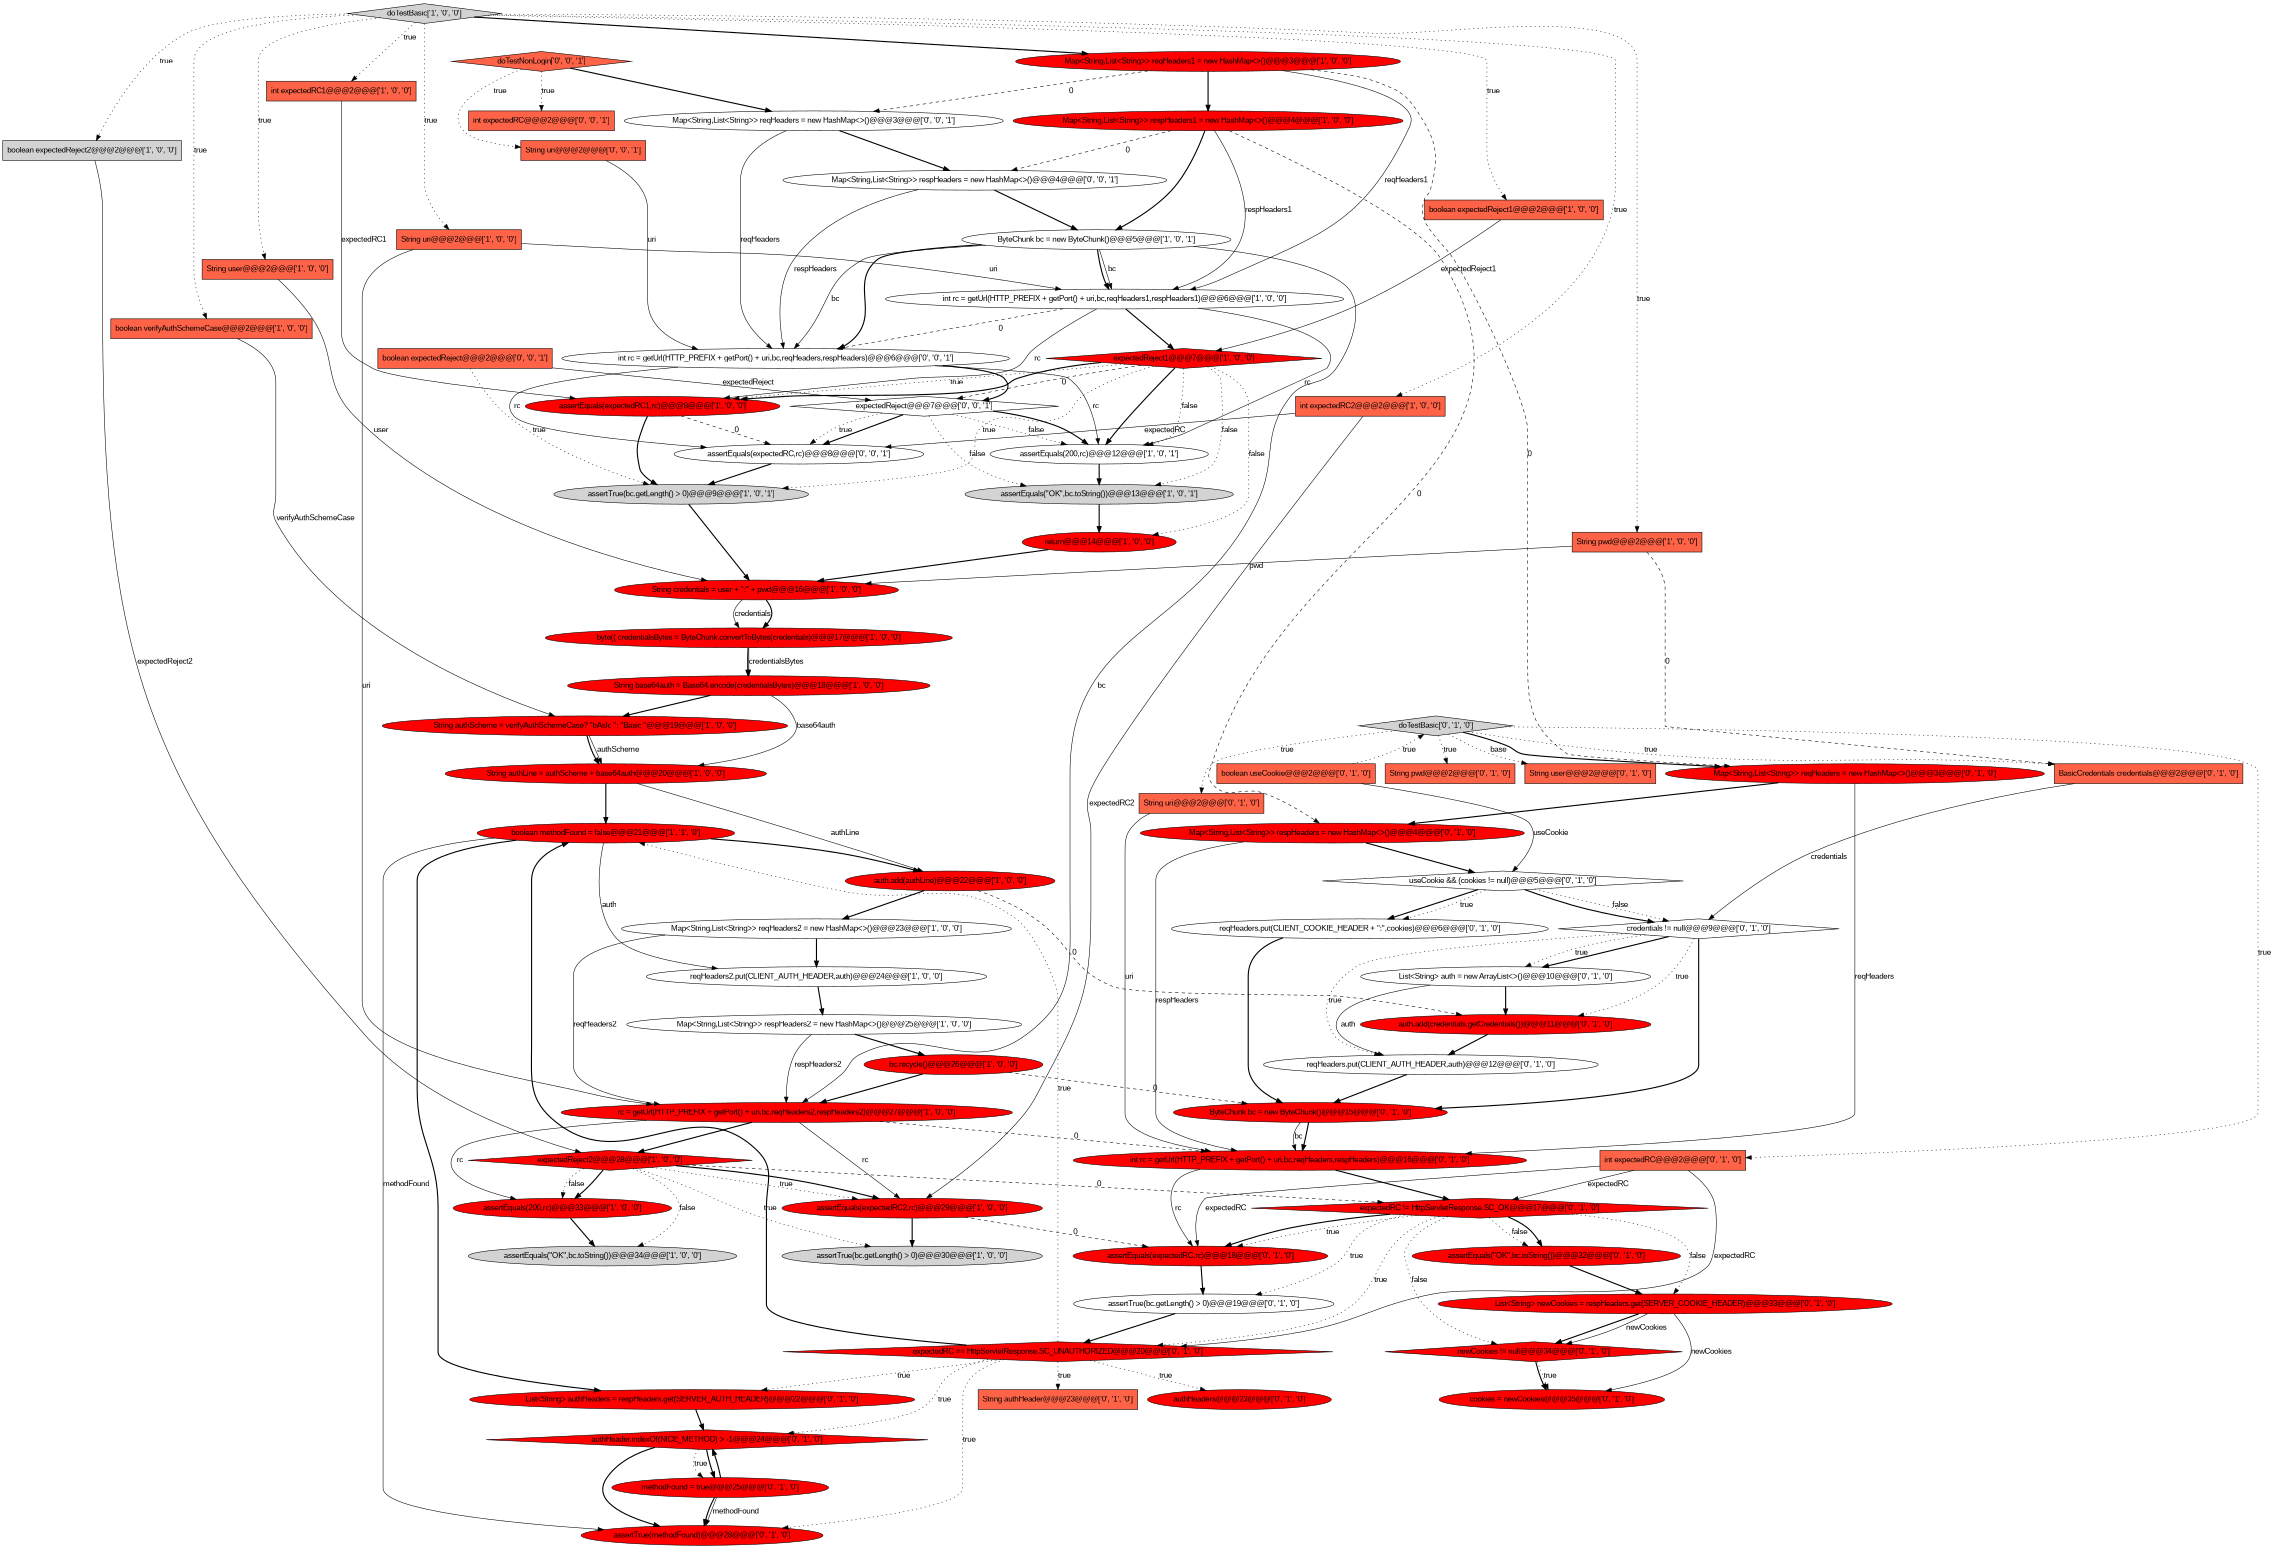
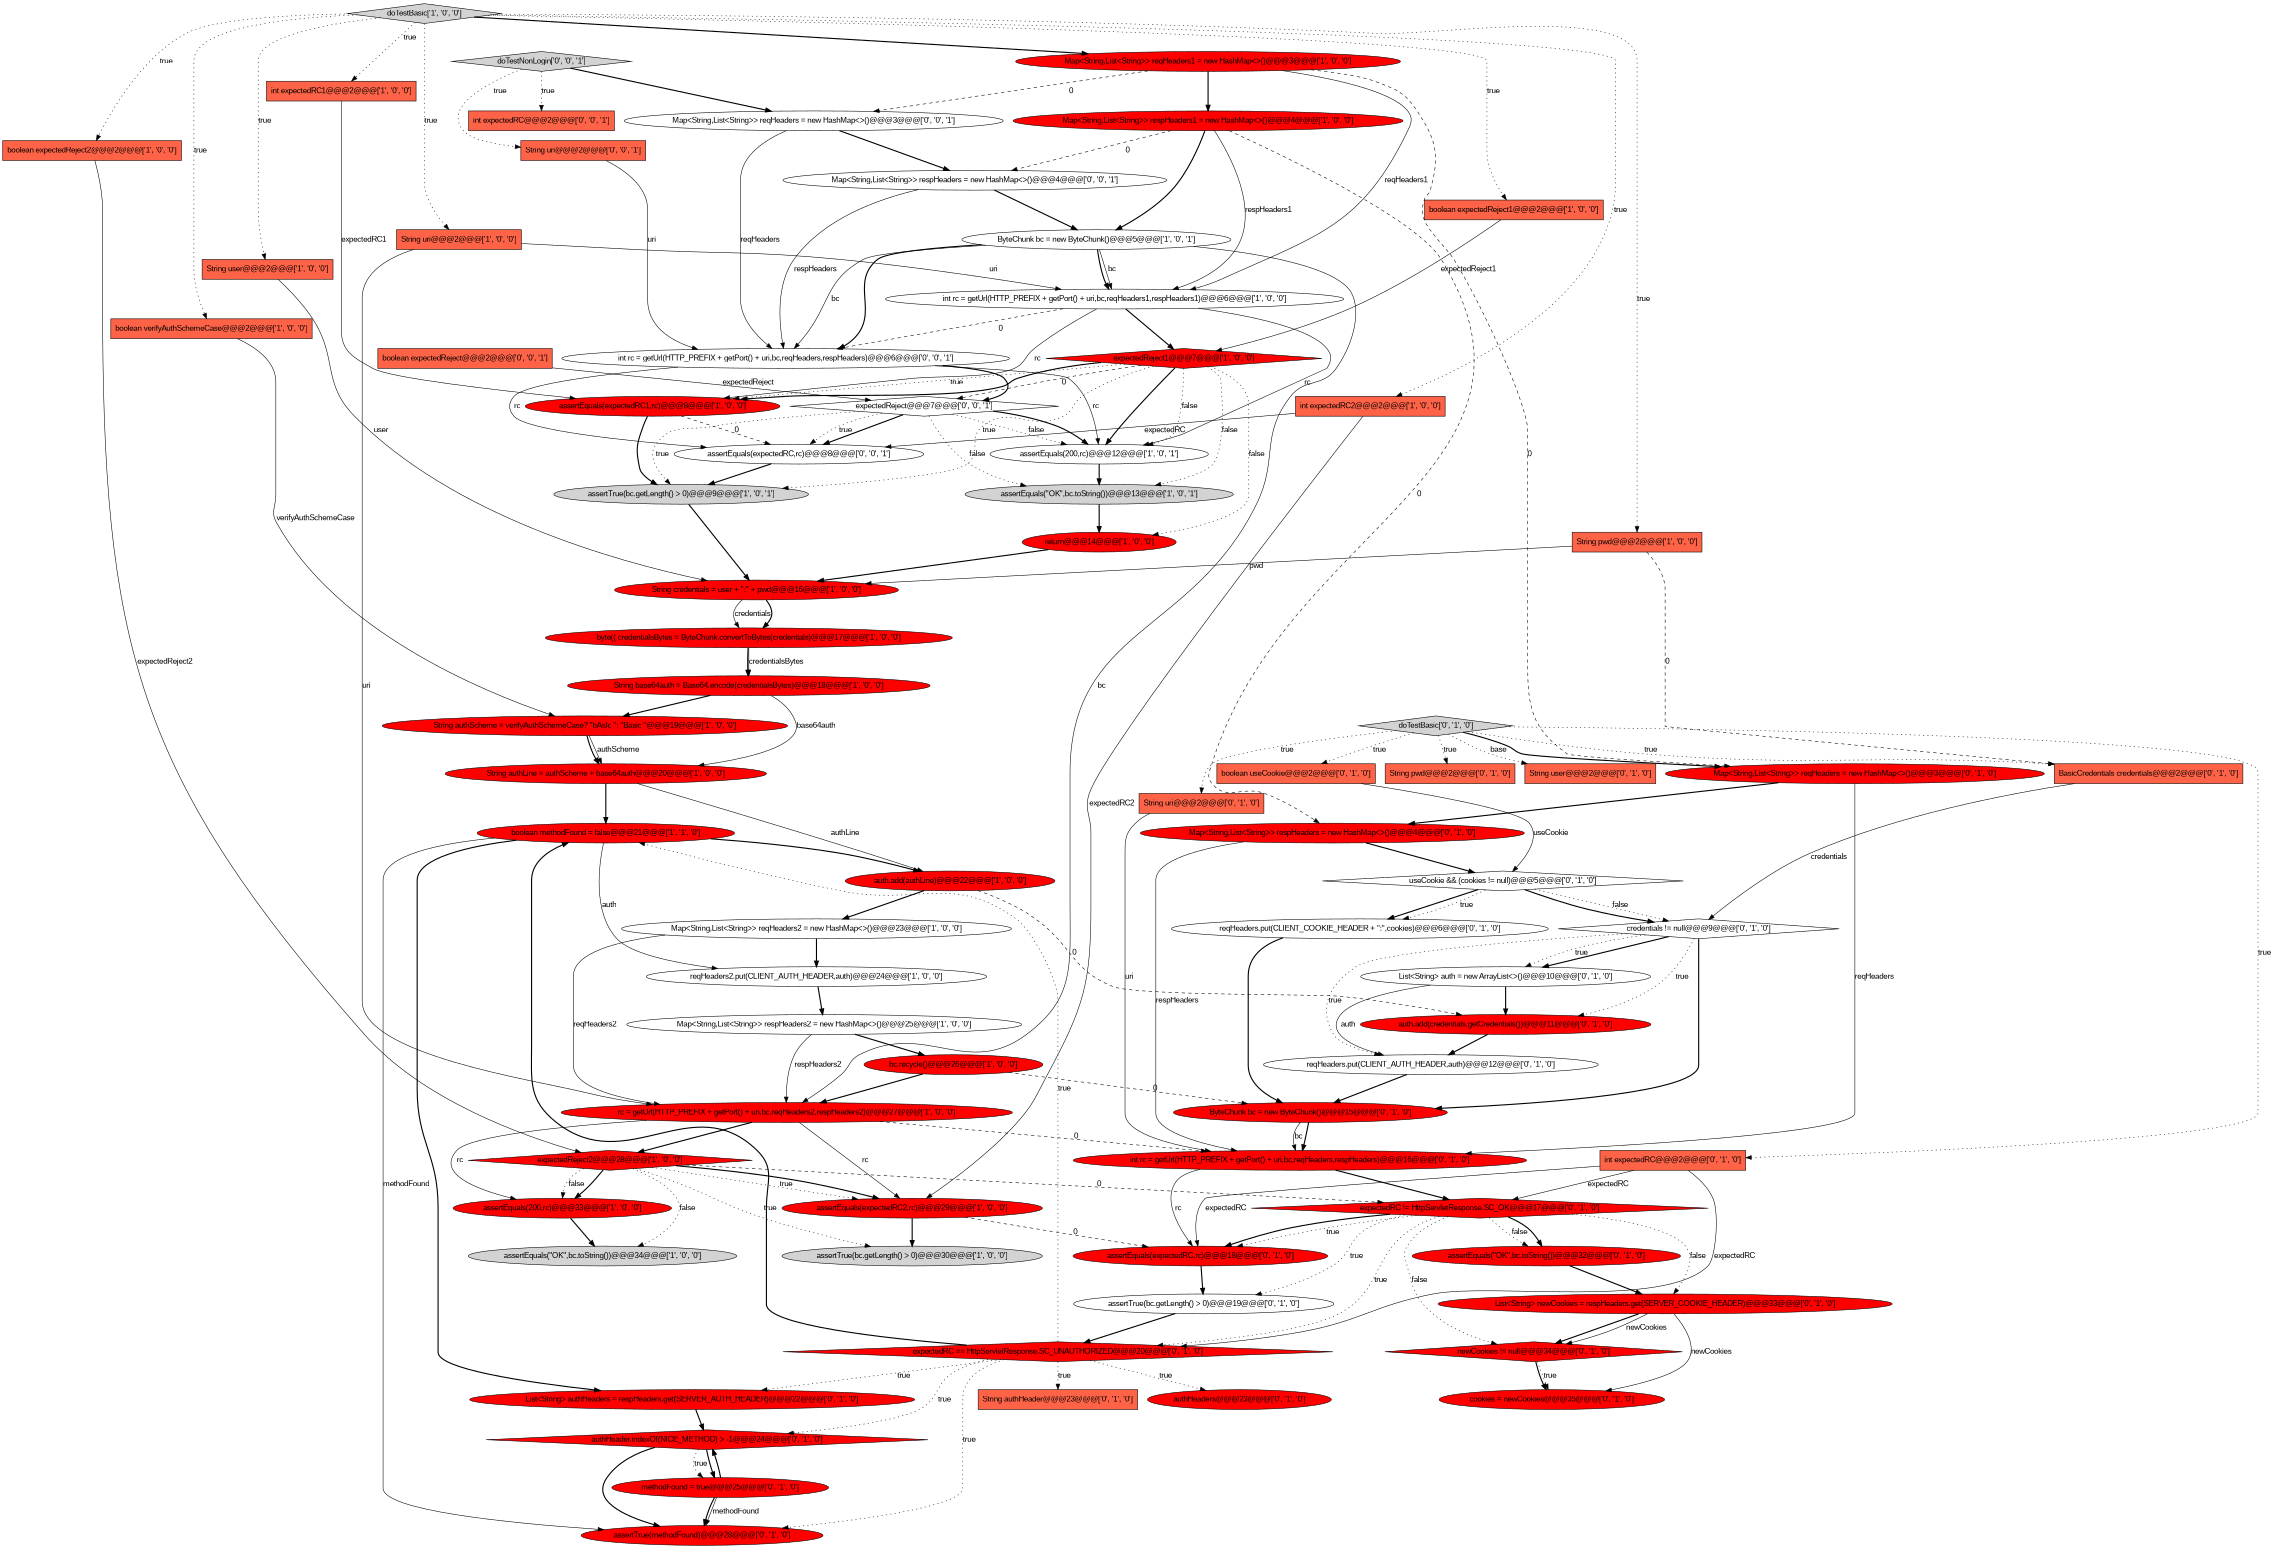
(541, 61) -> (541, 61)
(92, 151) -> (92, 151)
(546, 441) -> (735, 423)
(1387, 754) -> (1370, 747)
